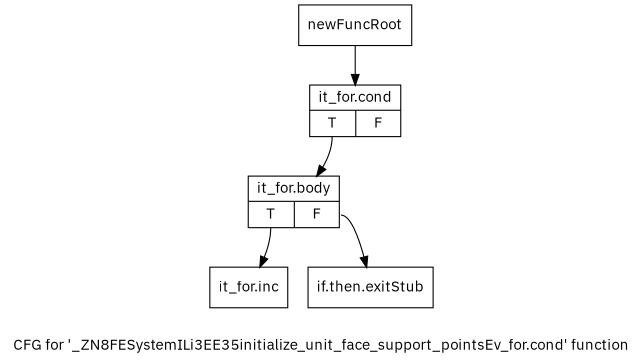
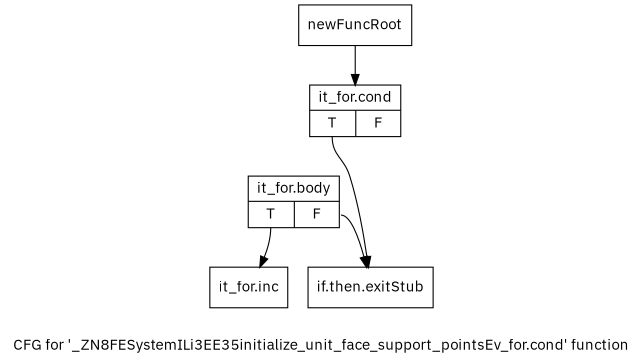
(329, 153) -> (355, 195)
